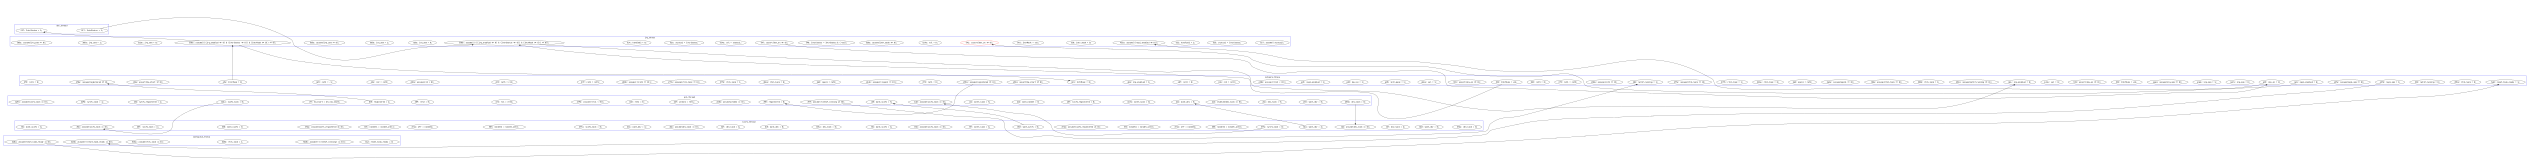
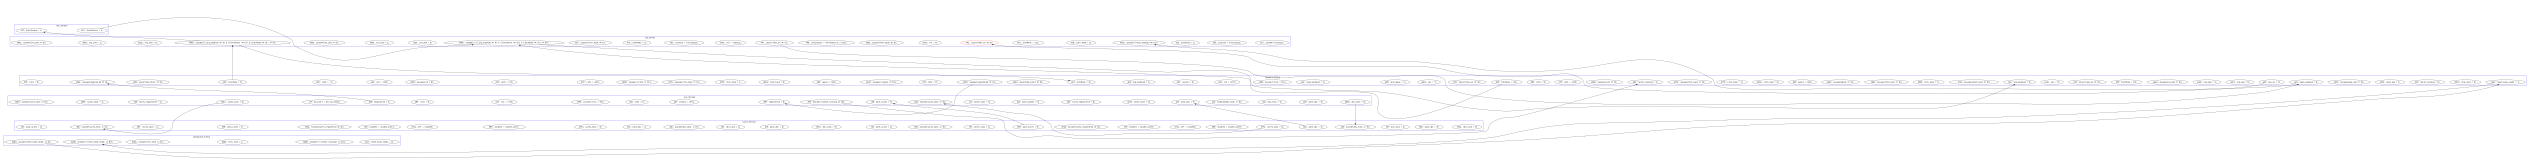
none -> (590, 43)
(1185, 82) -> (1185, 82)
(1355, 82) -> none
(1974, 82) -> (1974, 82)
(1520, 89) -> (1534, 101)
(731, 102) -> none
(1247, 143) -> (1300, 147)
